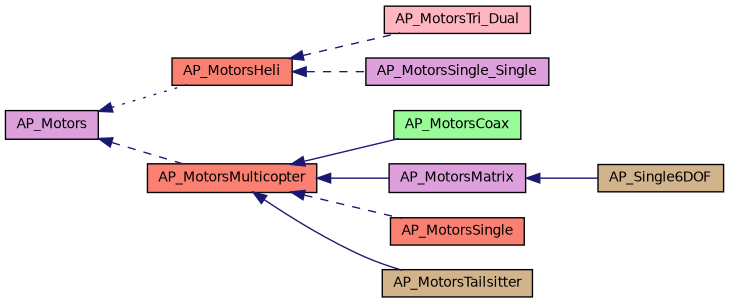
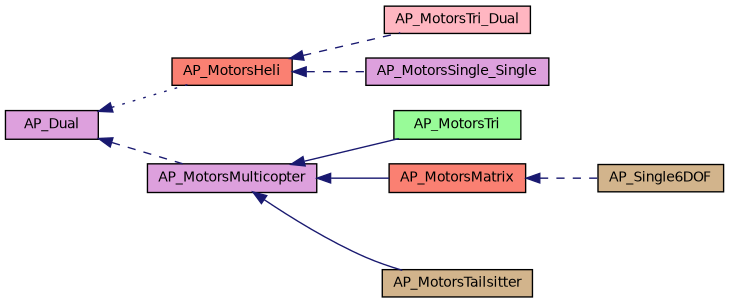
(52, 125) -> (52, 125)
(457, 125) -> (457, 125)
(232, 178) -> (232, 178)
(457, 178) -> (457, 178)
(569, 178) -> (569, 178)
(457, 231) -> none
